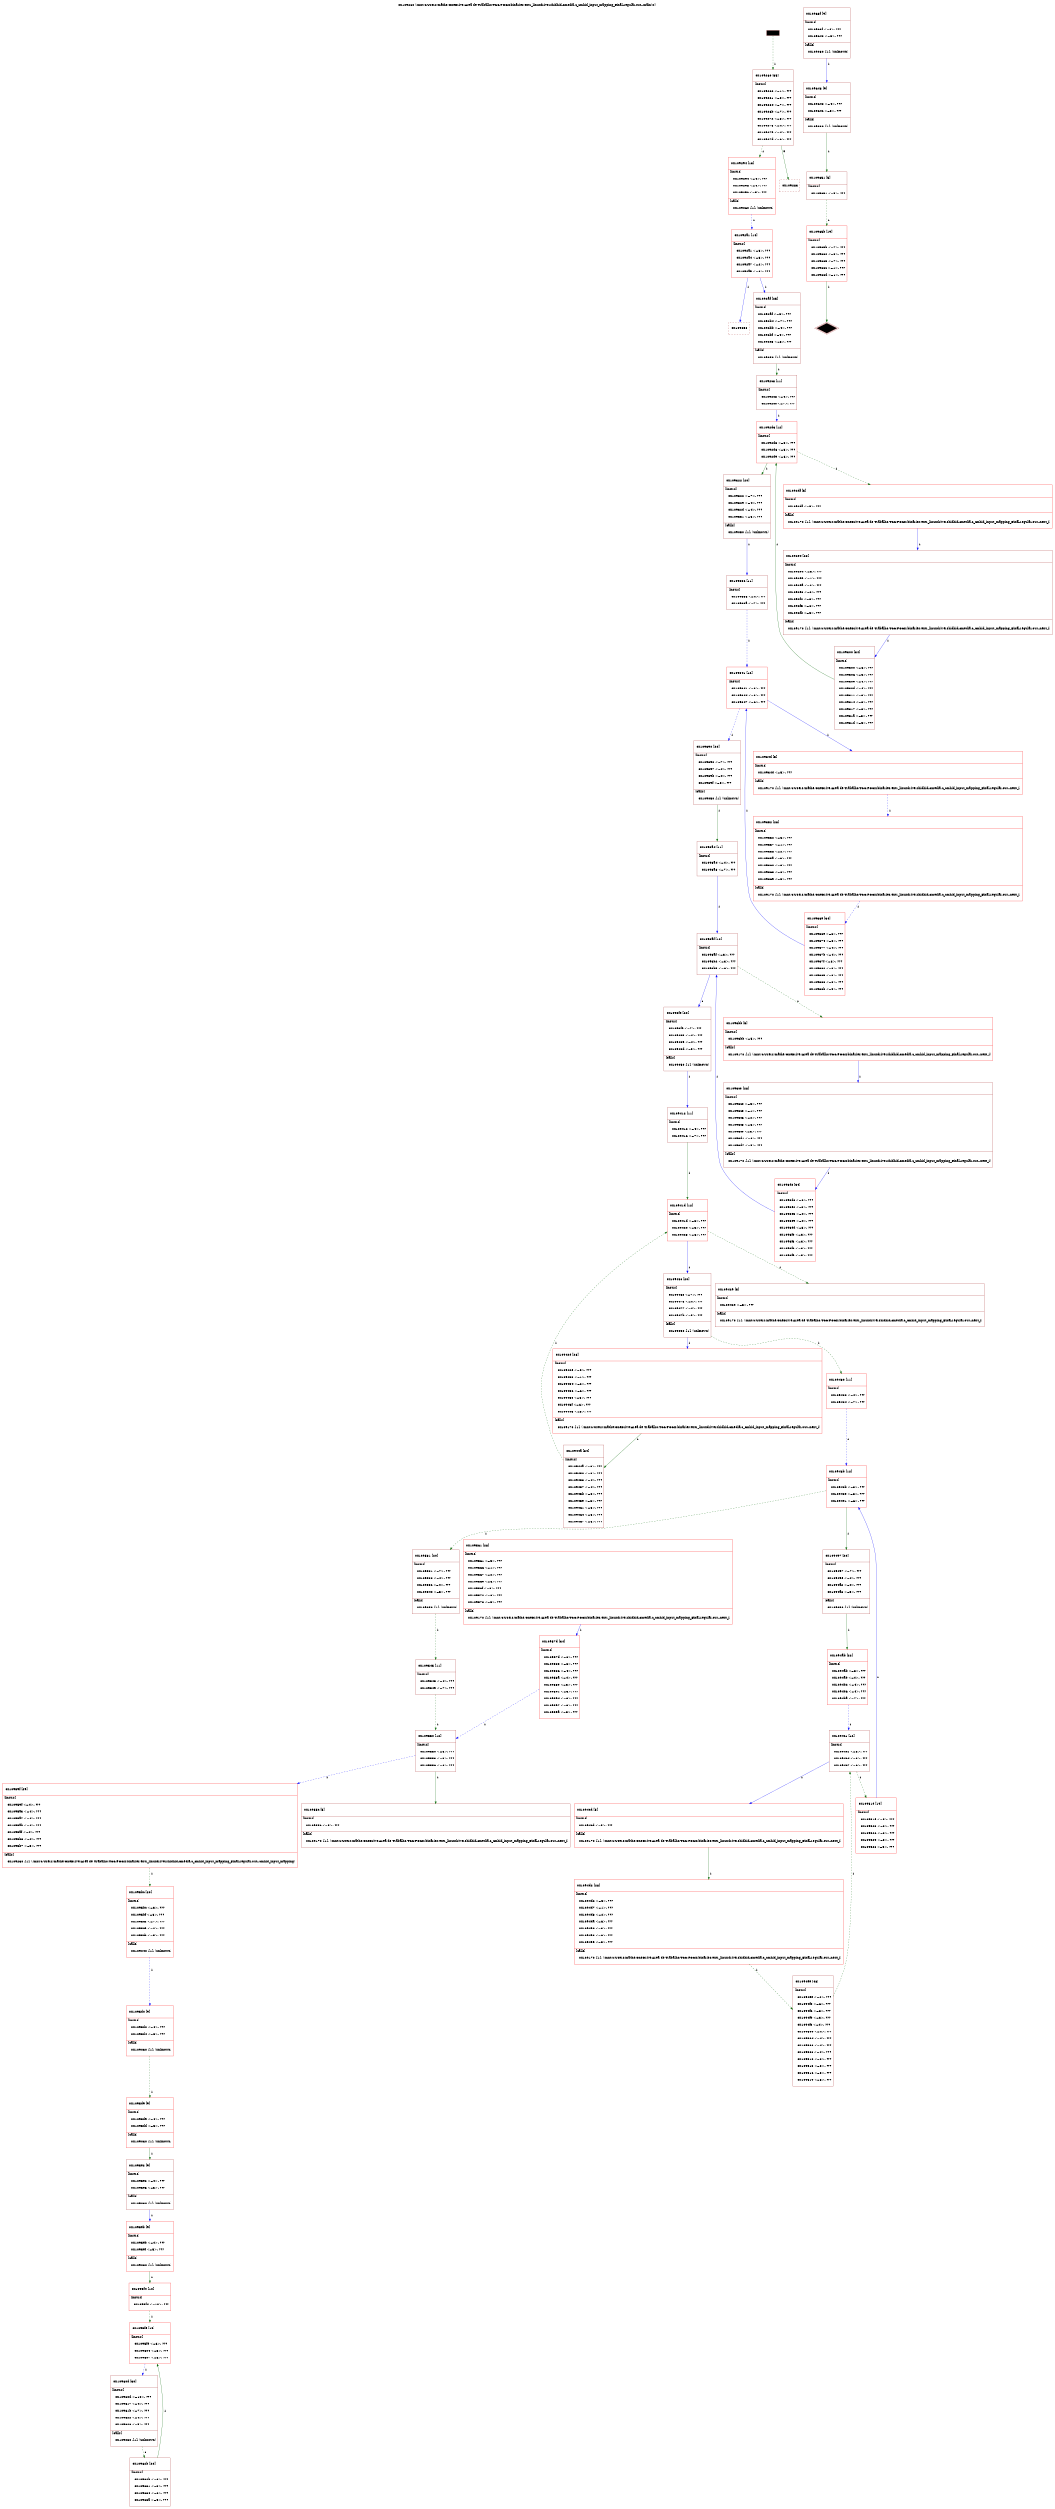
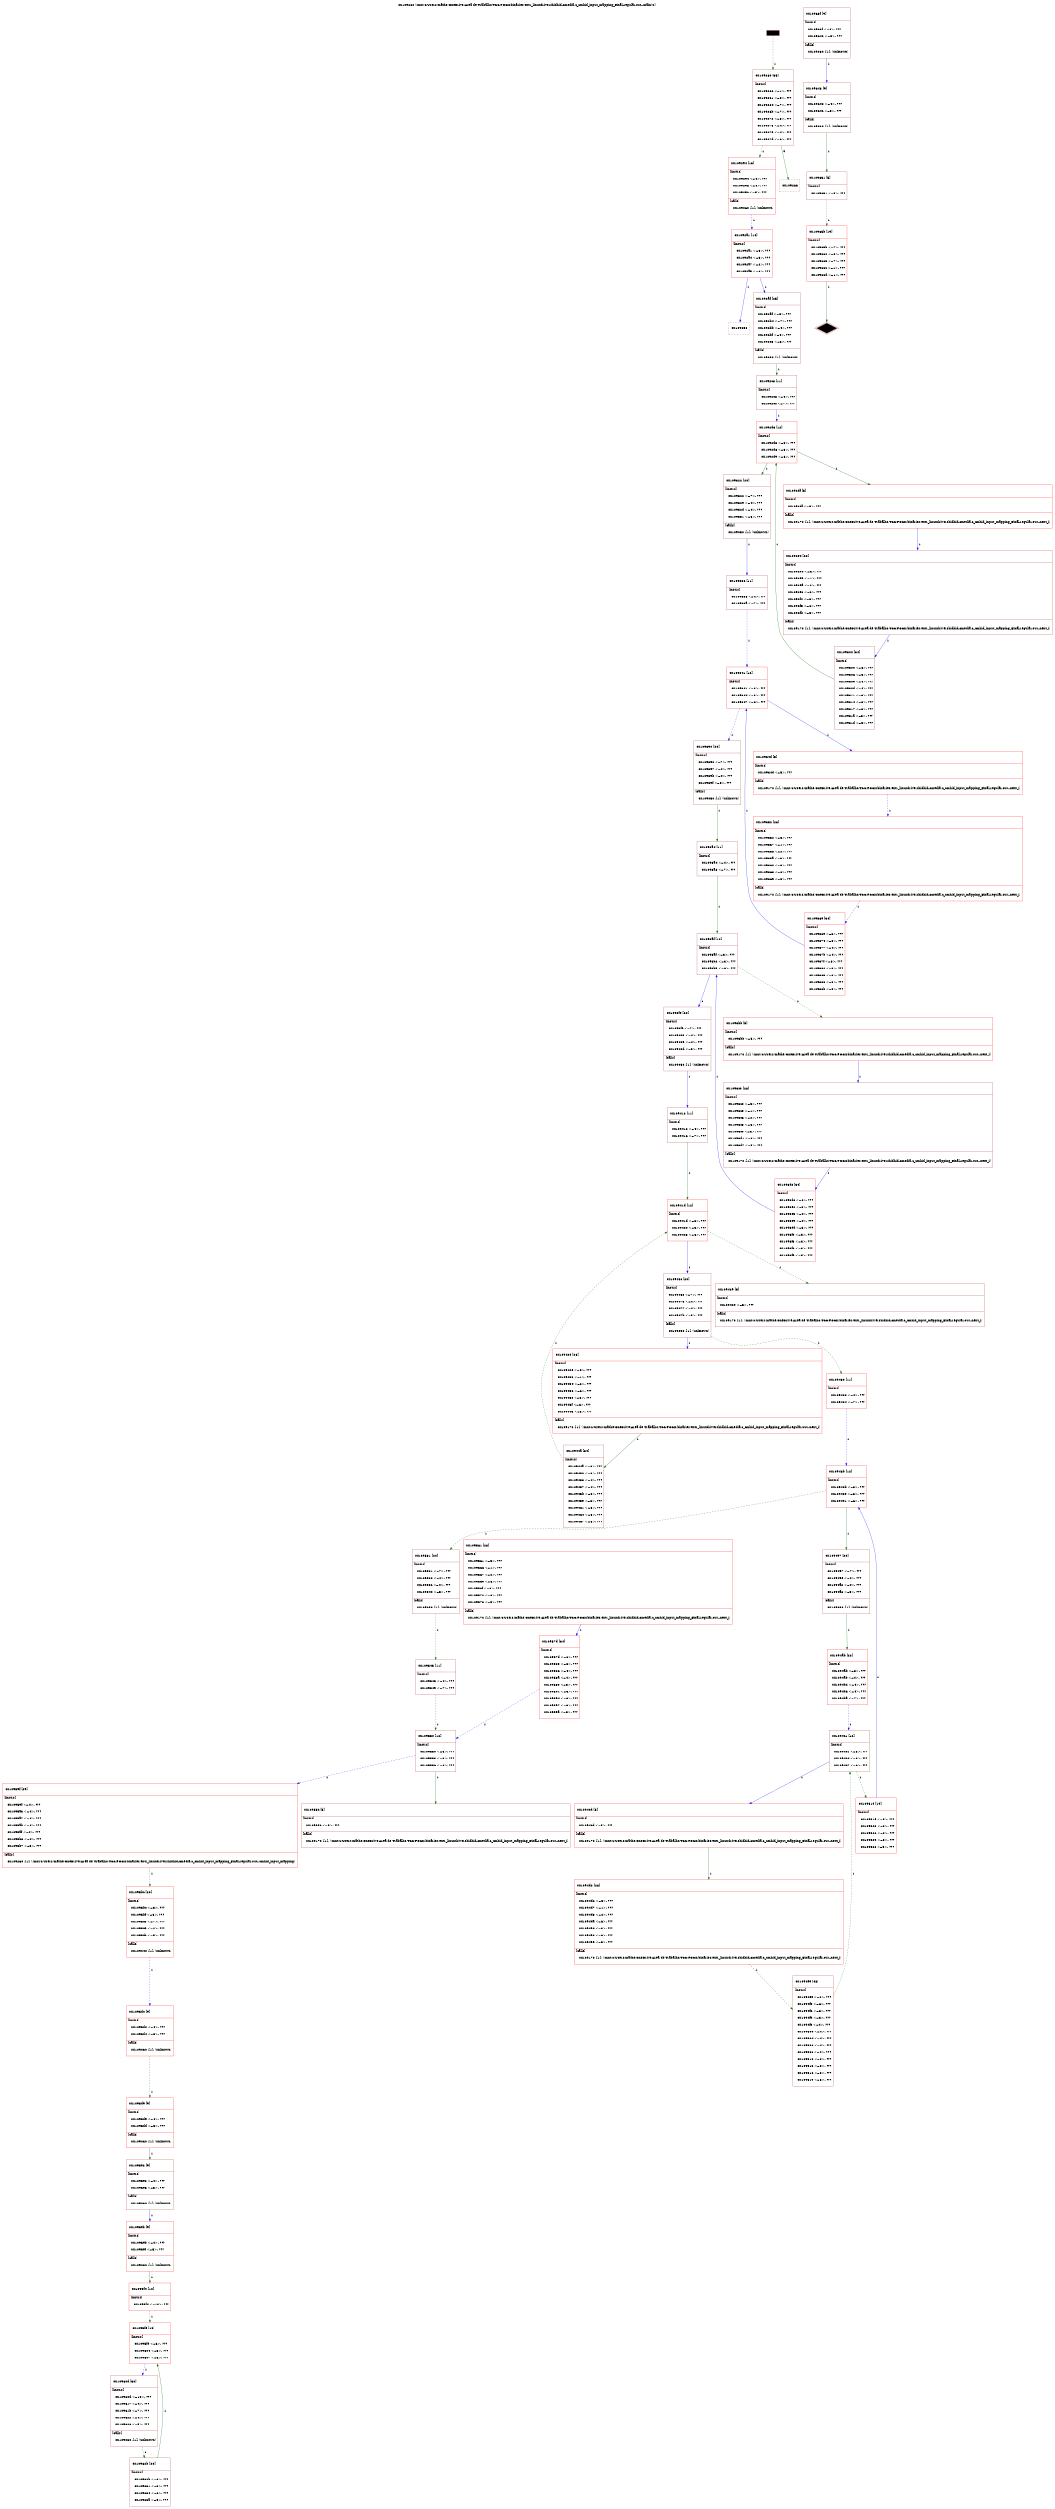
(833, 468) -> (833, 468)
(717, 904) -> (717, 904)
